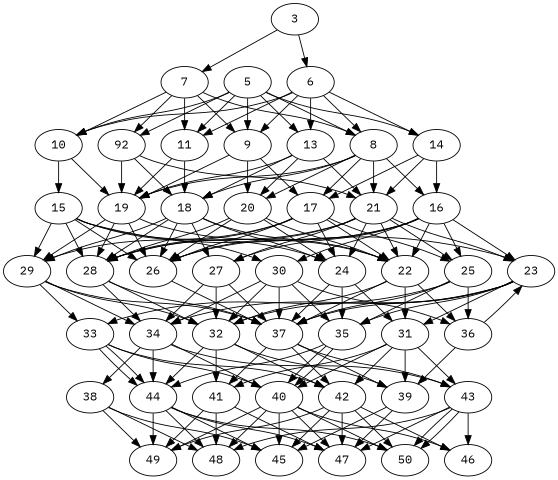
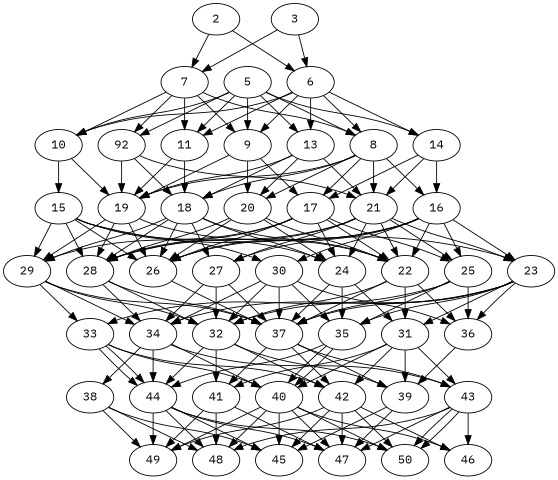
none -> (216, 19)
(500, 308) -> (499, 298)
